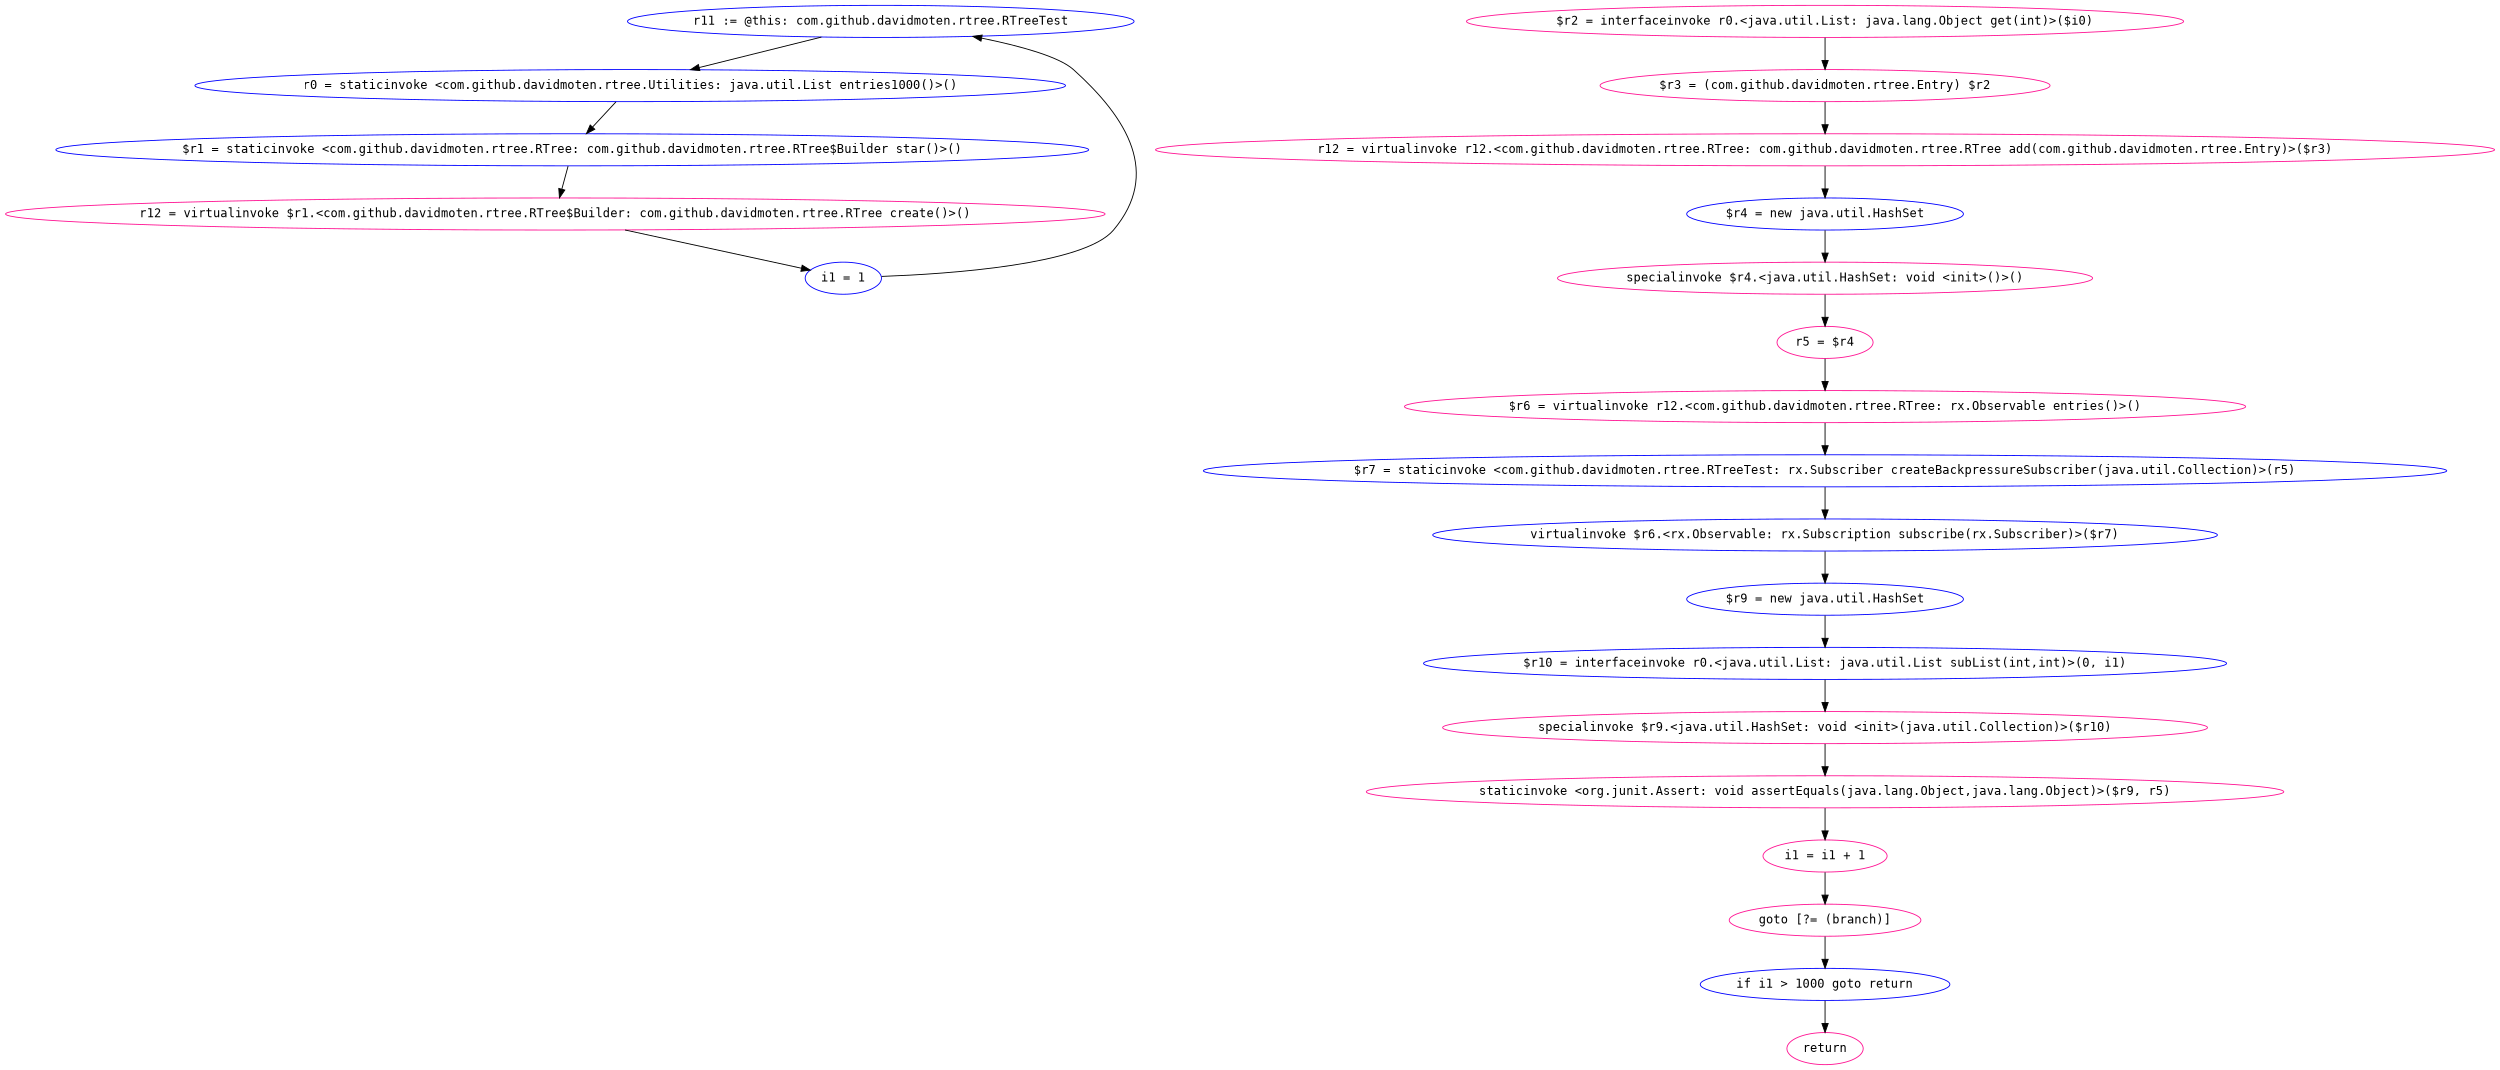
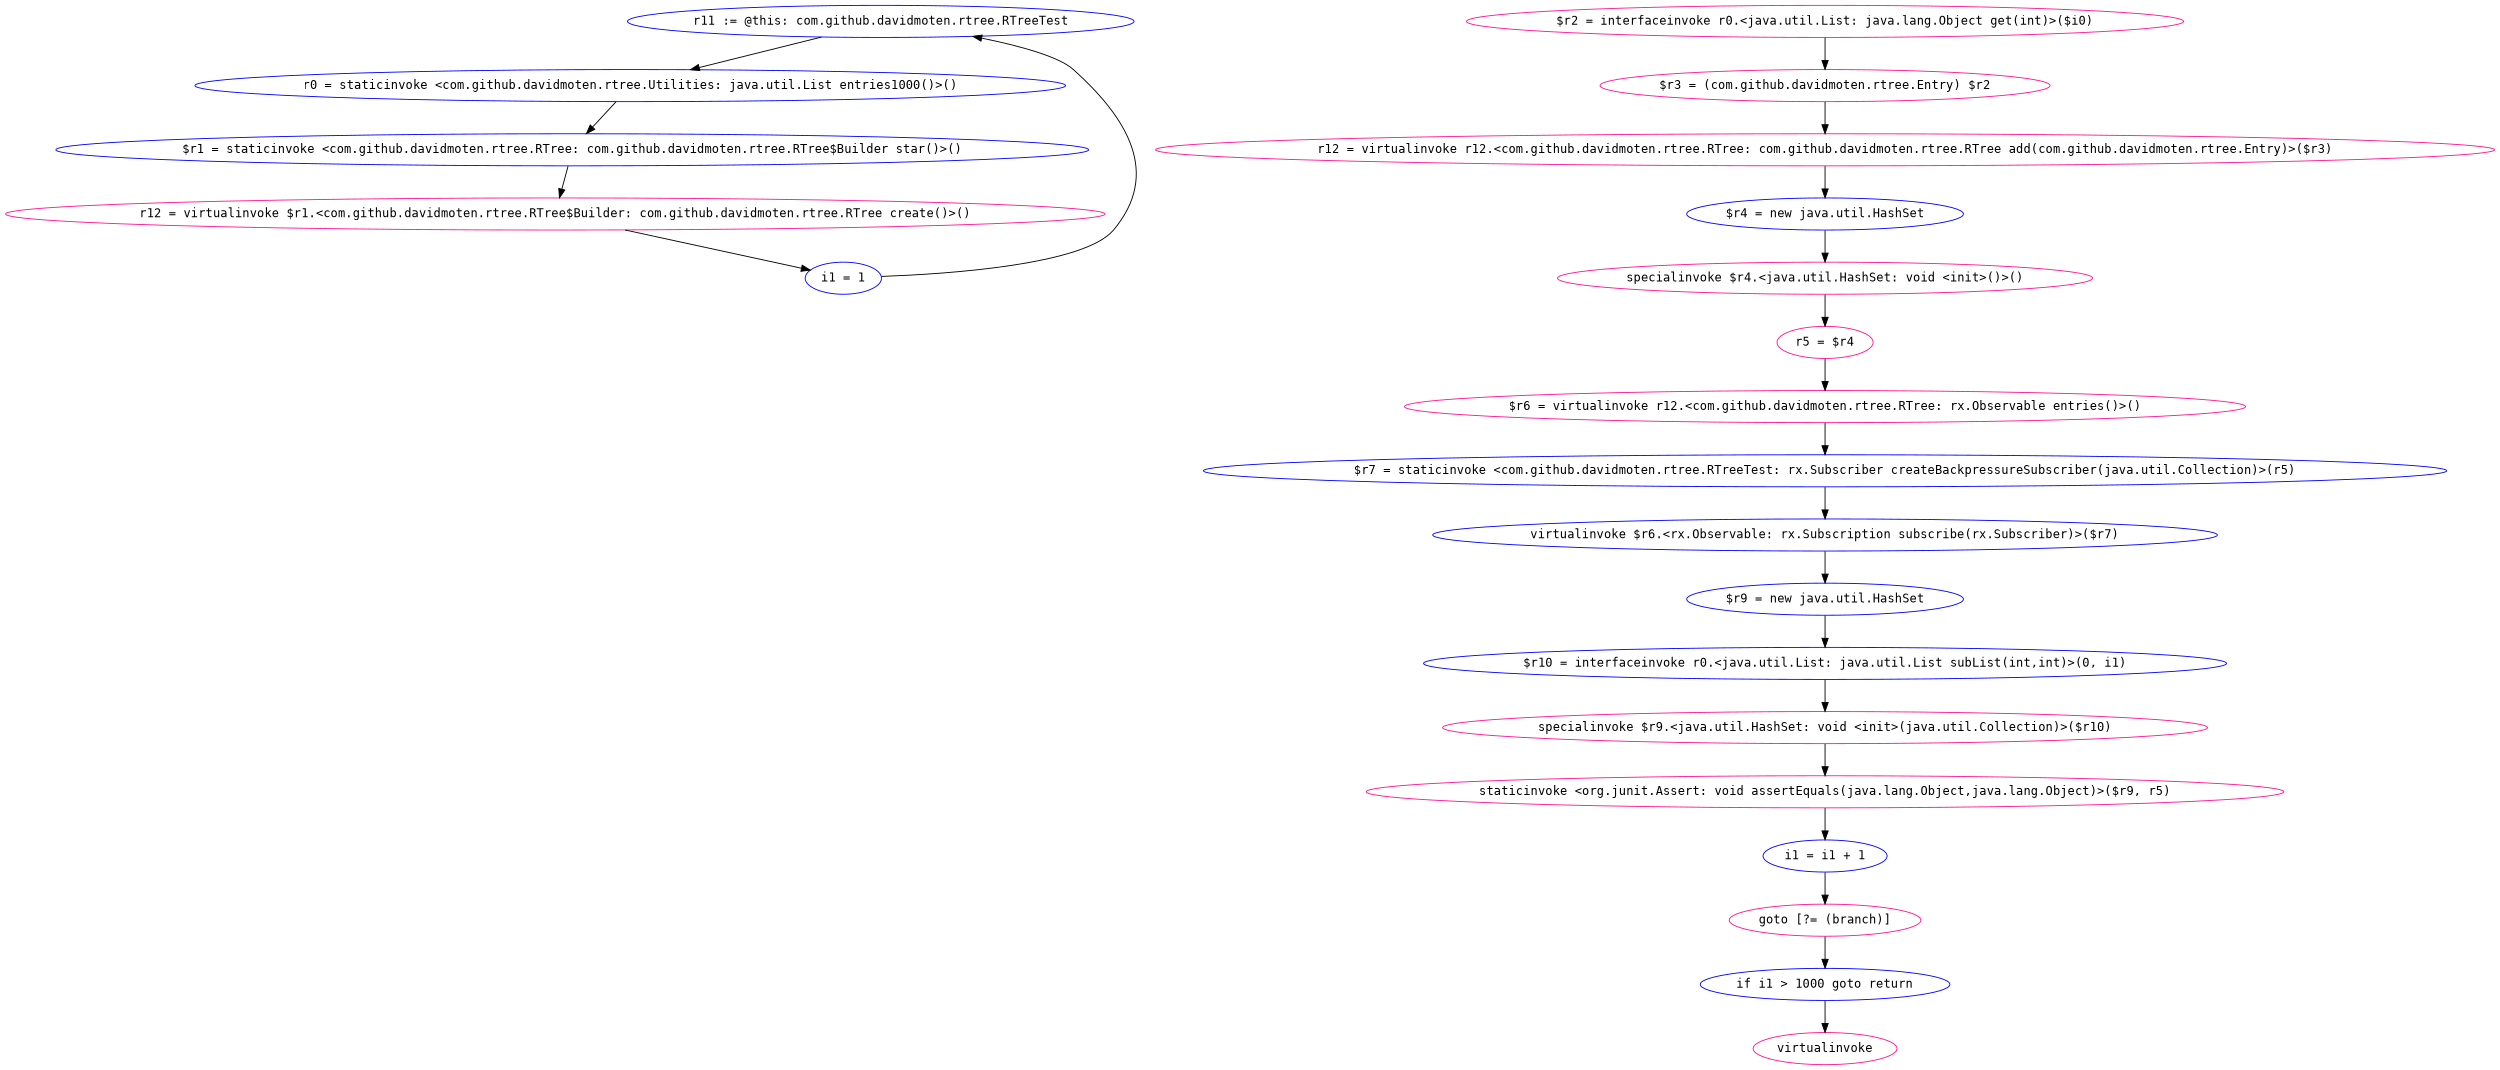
(1825, 856) -> (1825, 856)
(1825, 1049) -> (1825, 1049)
